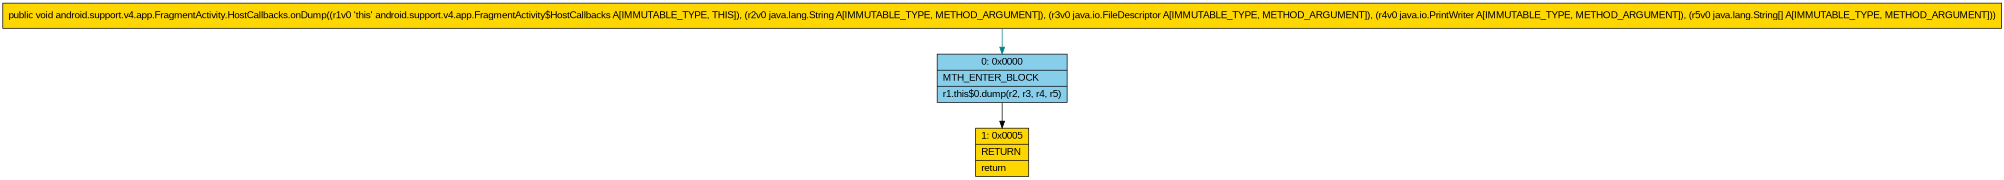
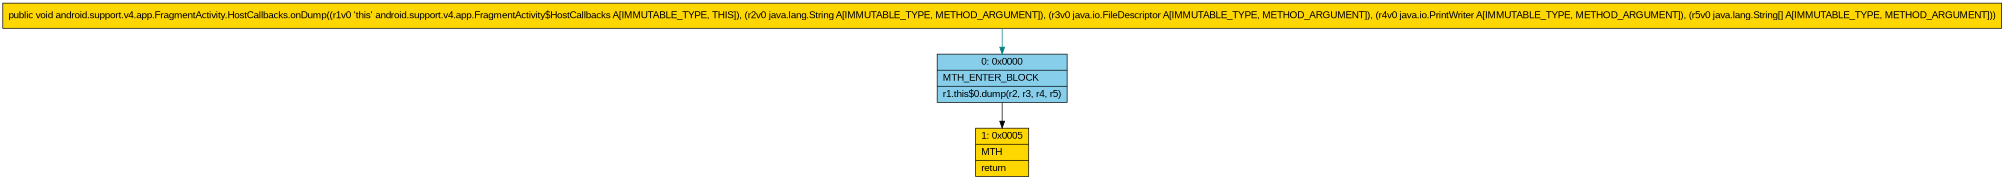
(1001, 152) -> (992, 152)
